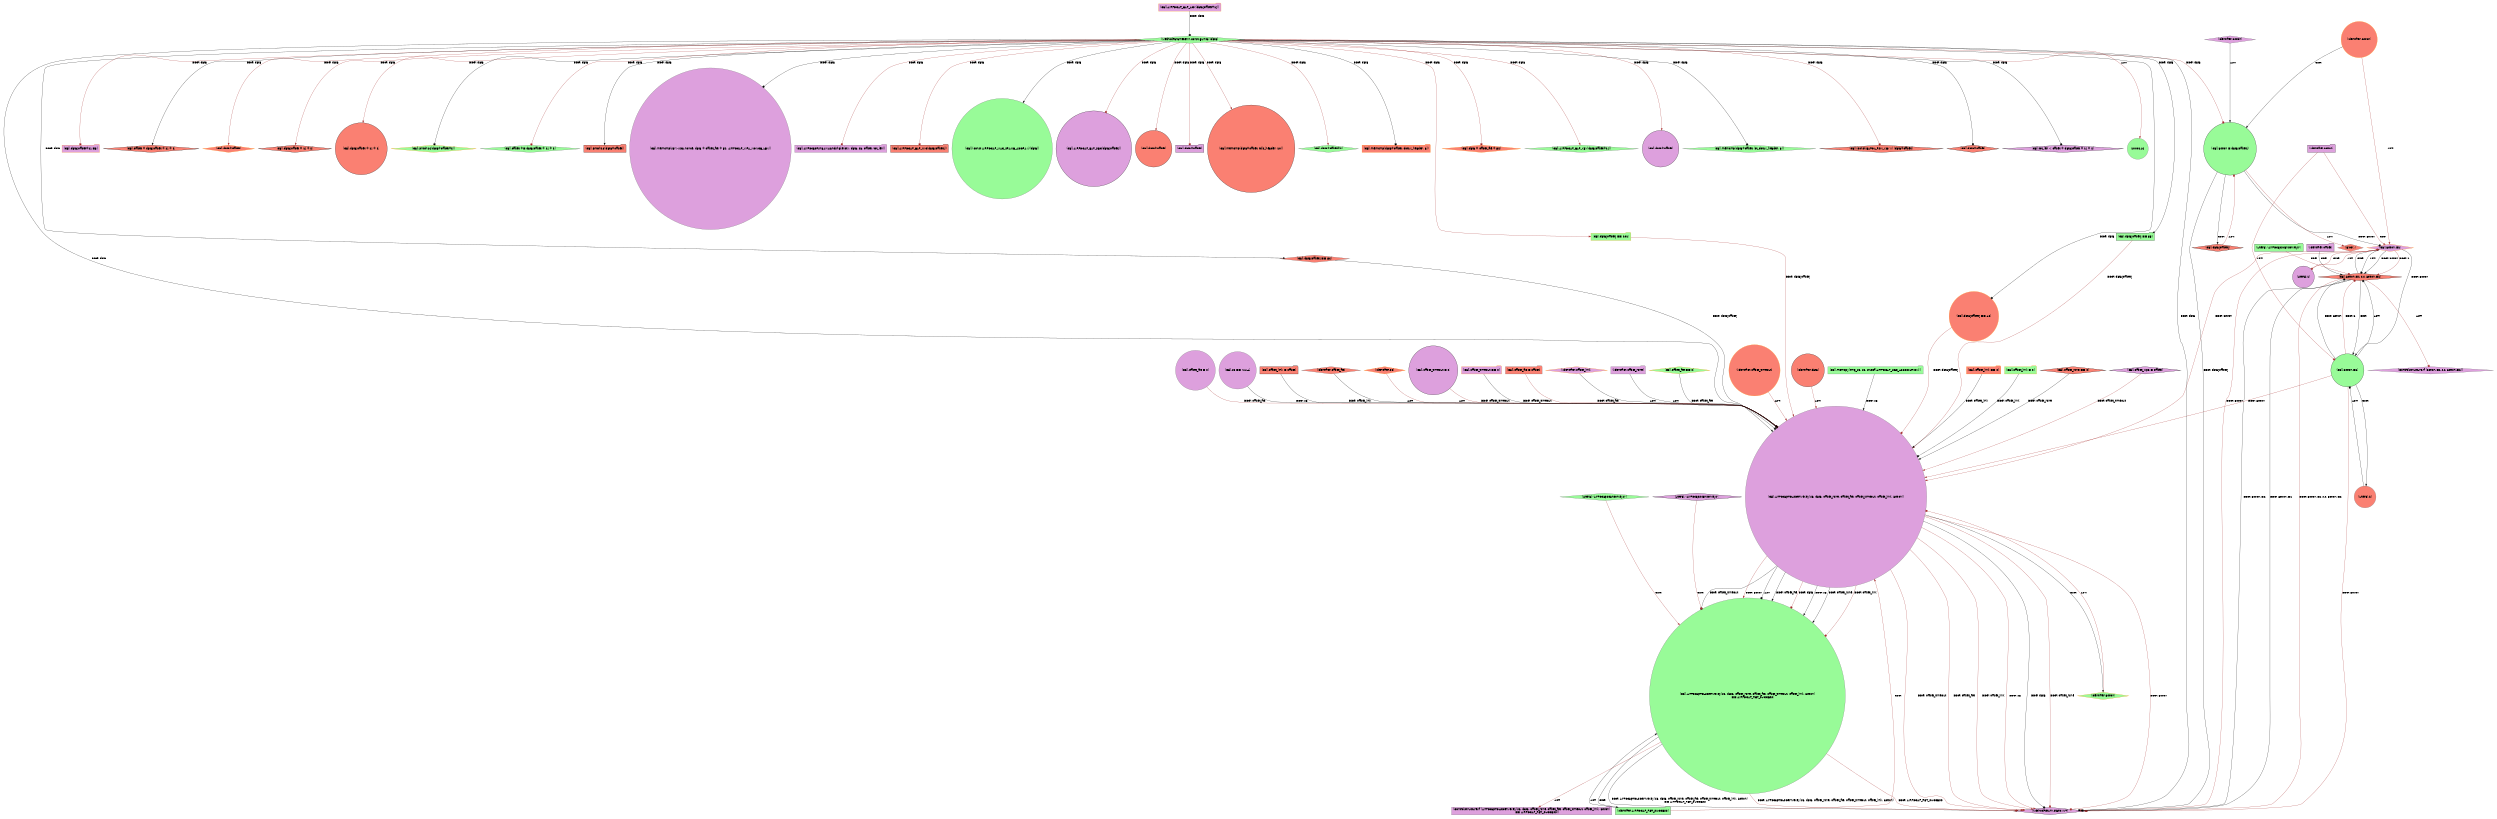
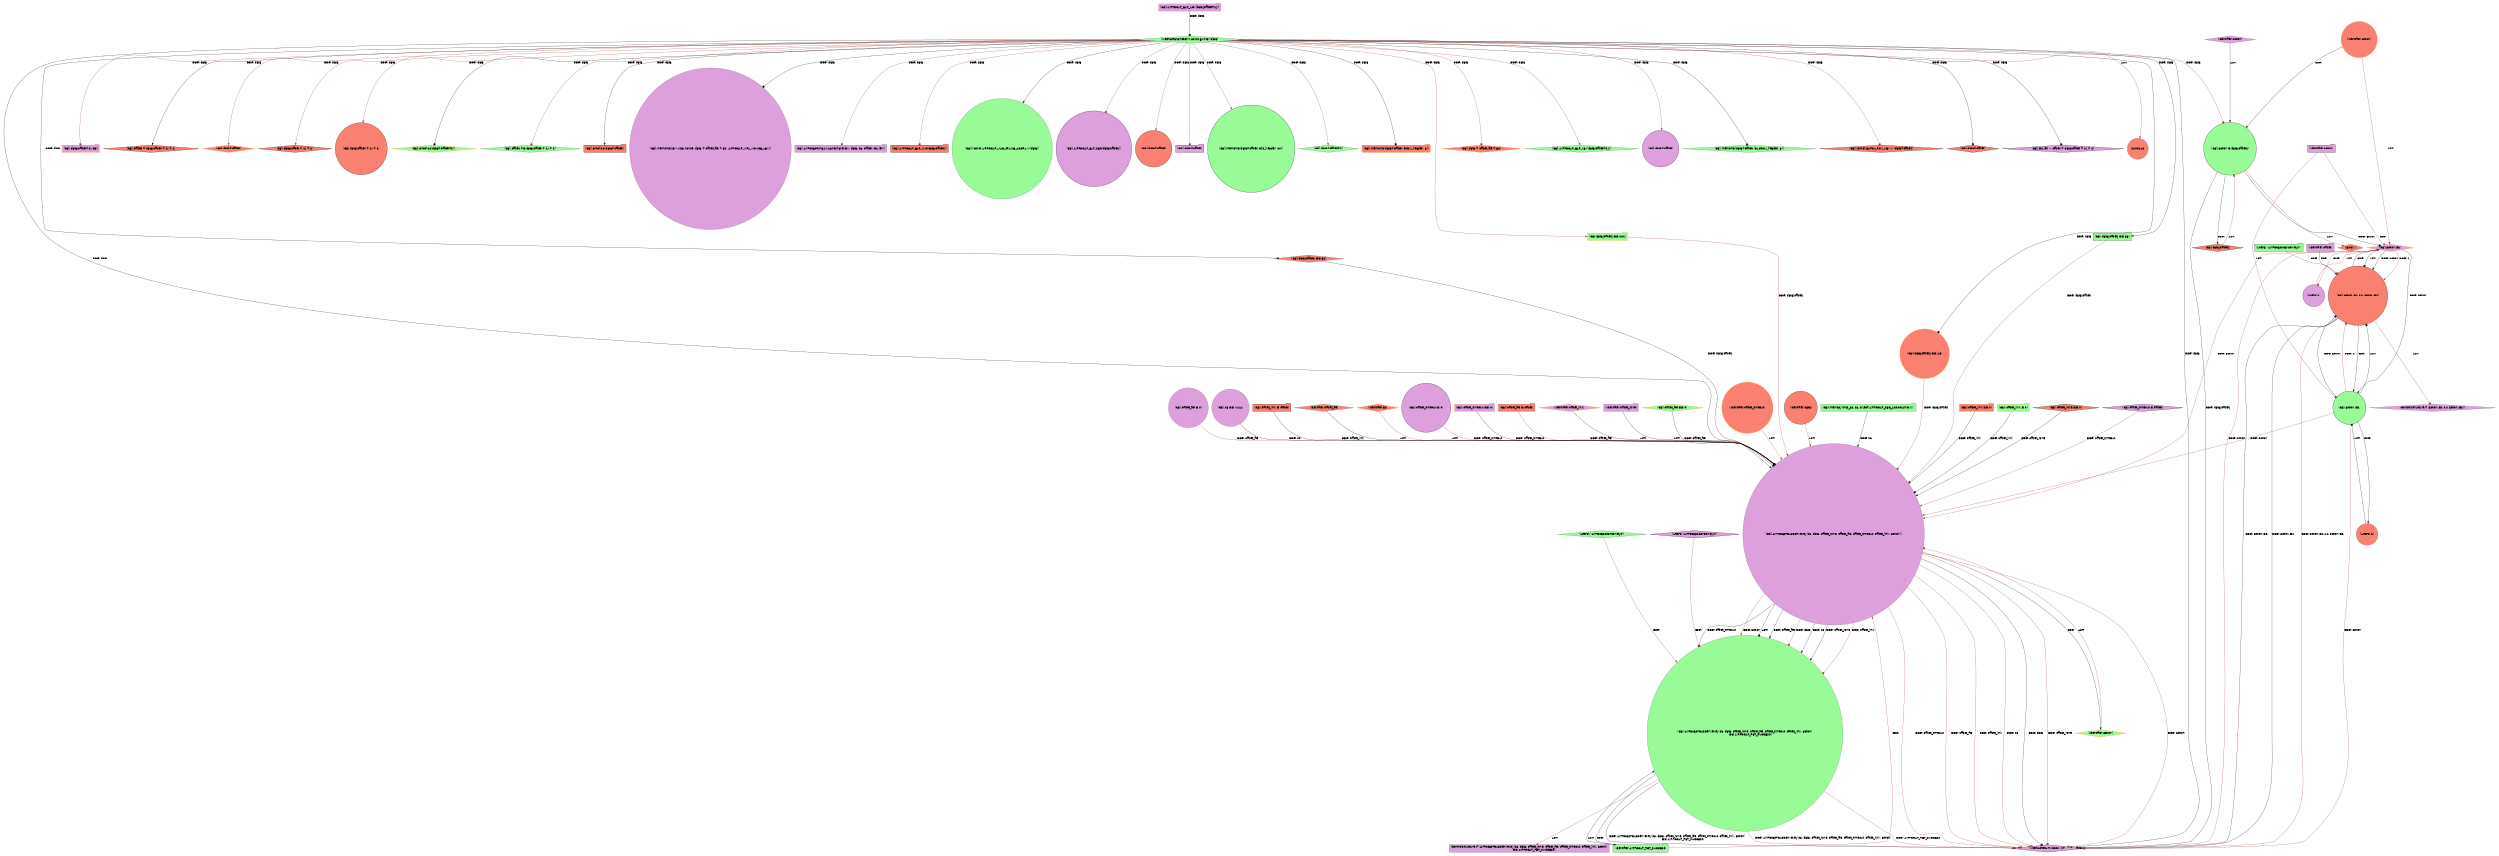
(1251, 149) -> (1251, 149)
(2138, 149) -> (2138, 149)
(2360, 277) -> (2358, 296)
(2145, 370) -> (2143, 408)
